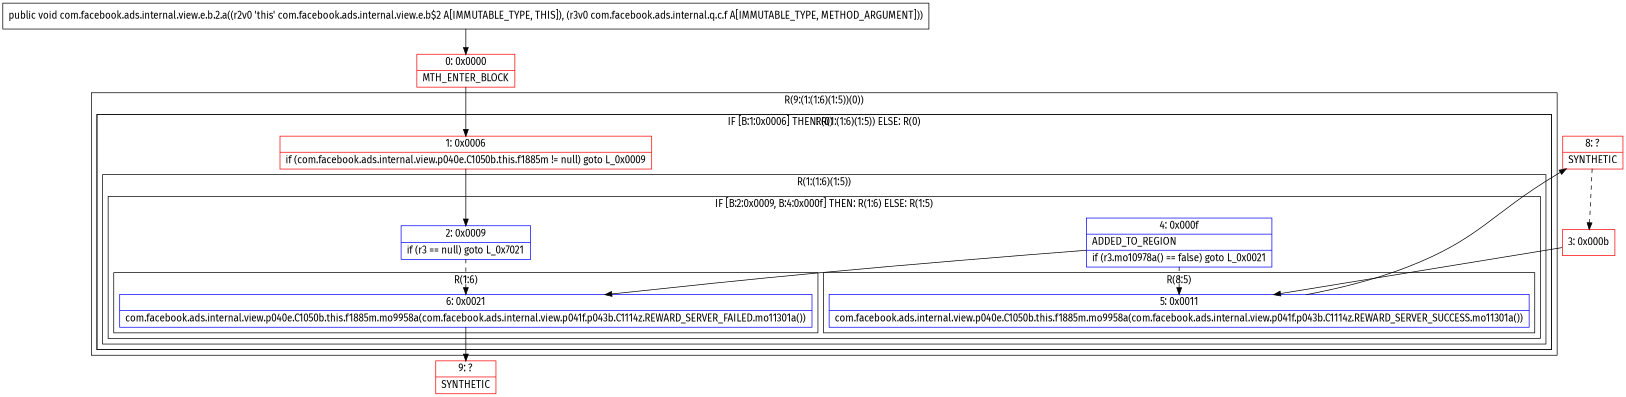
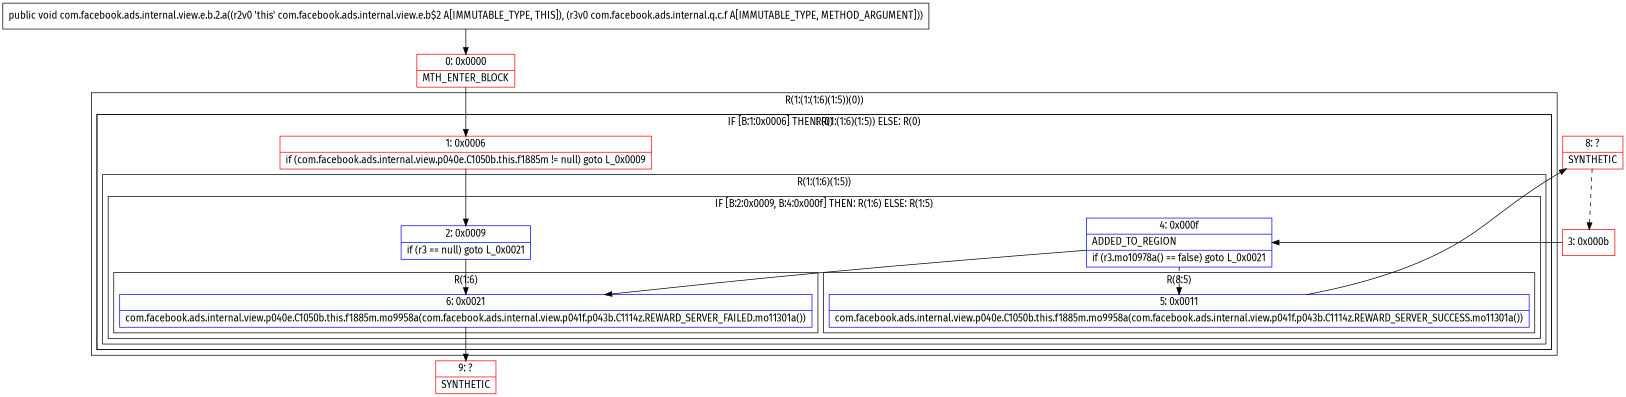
(824, 101) -> (824, 101)
(465, 251) -> (466, 251)
(1435, 268) -> (1421, 243)
(466, 278) -> (466, 278)
